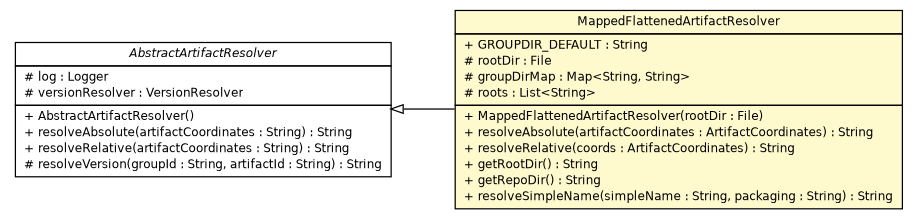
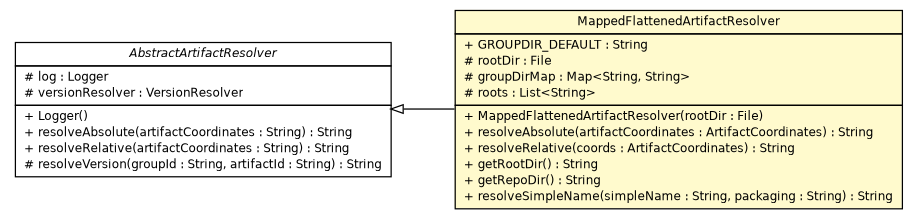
(110, 116) -> (56, 116)
